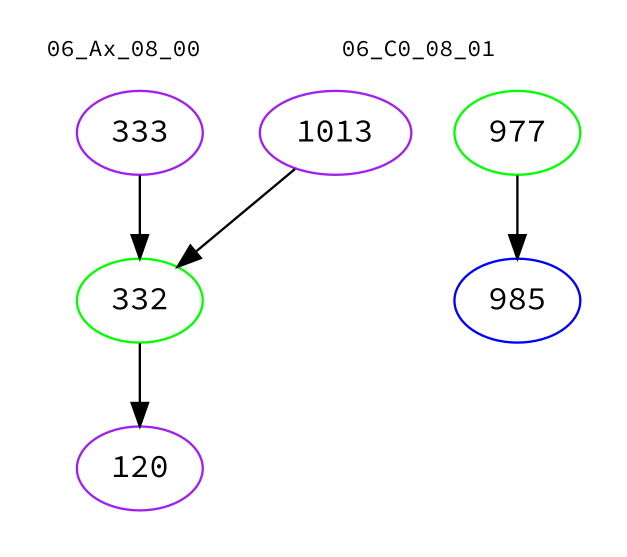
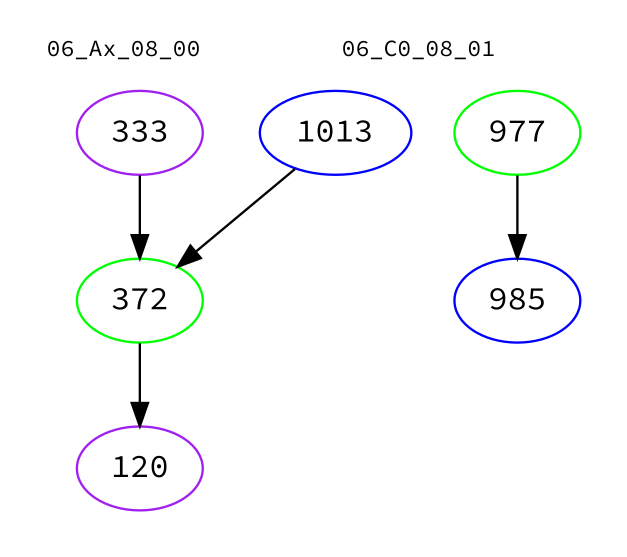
(336, 133) -> (336, 133)
(140, 301) -> (140, 301)
